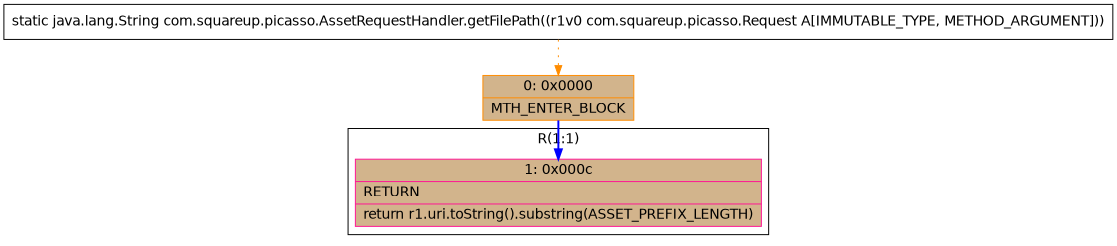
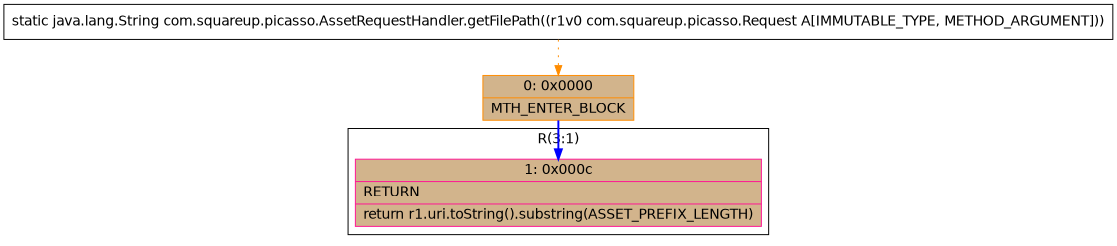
(558, 140) -> (558, 140)
